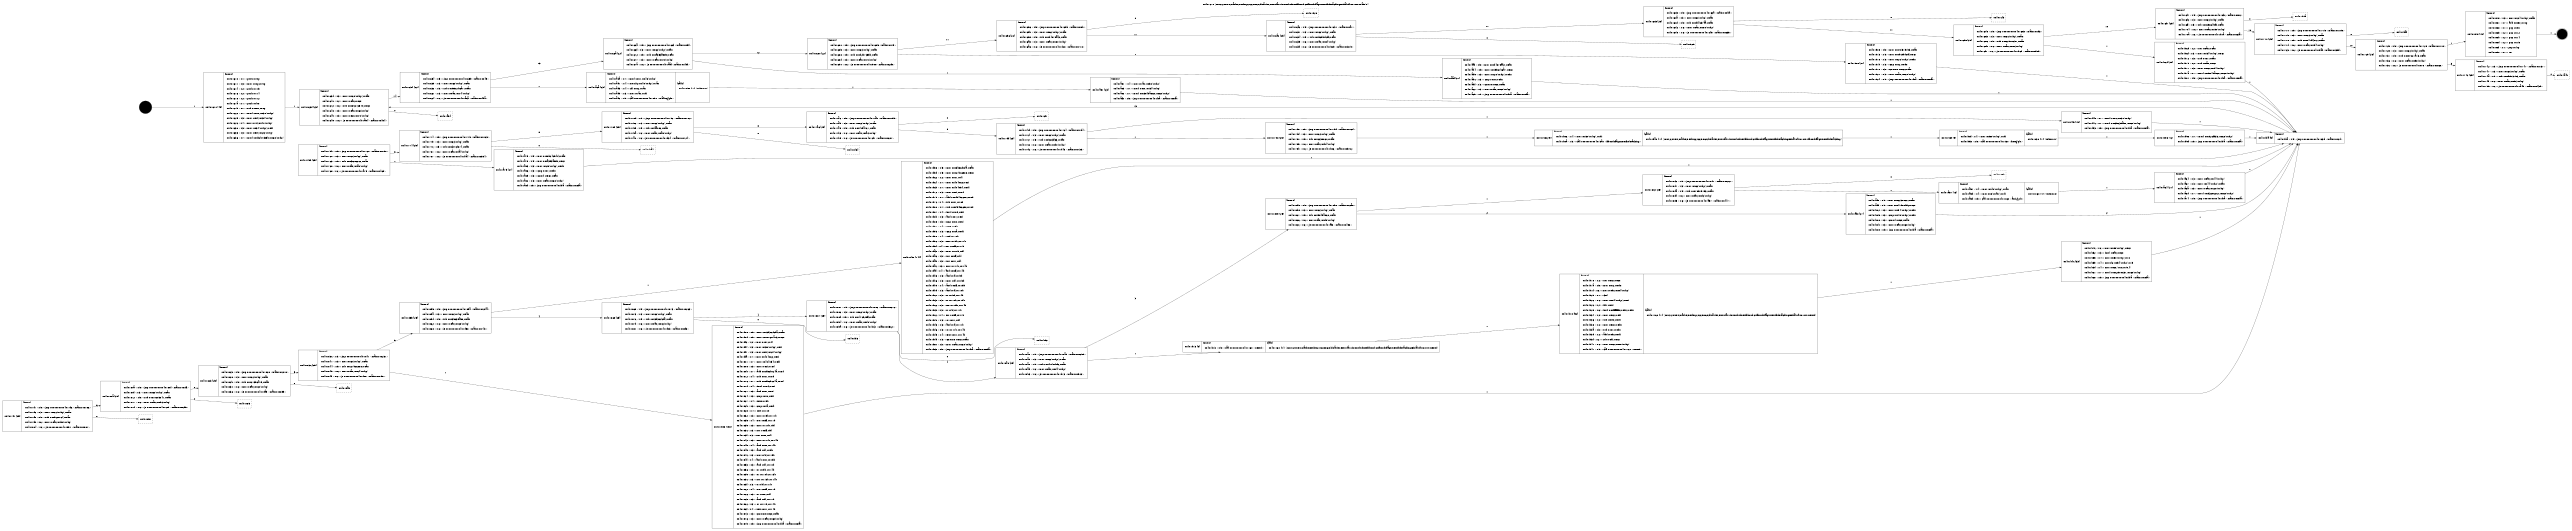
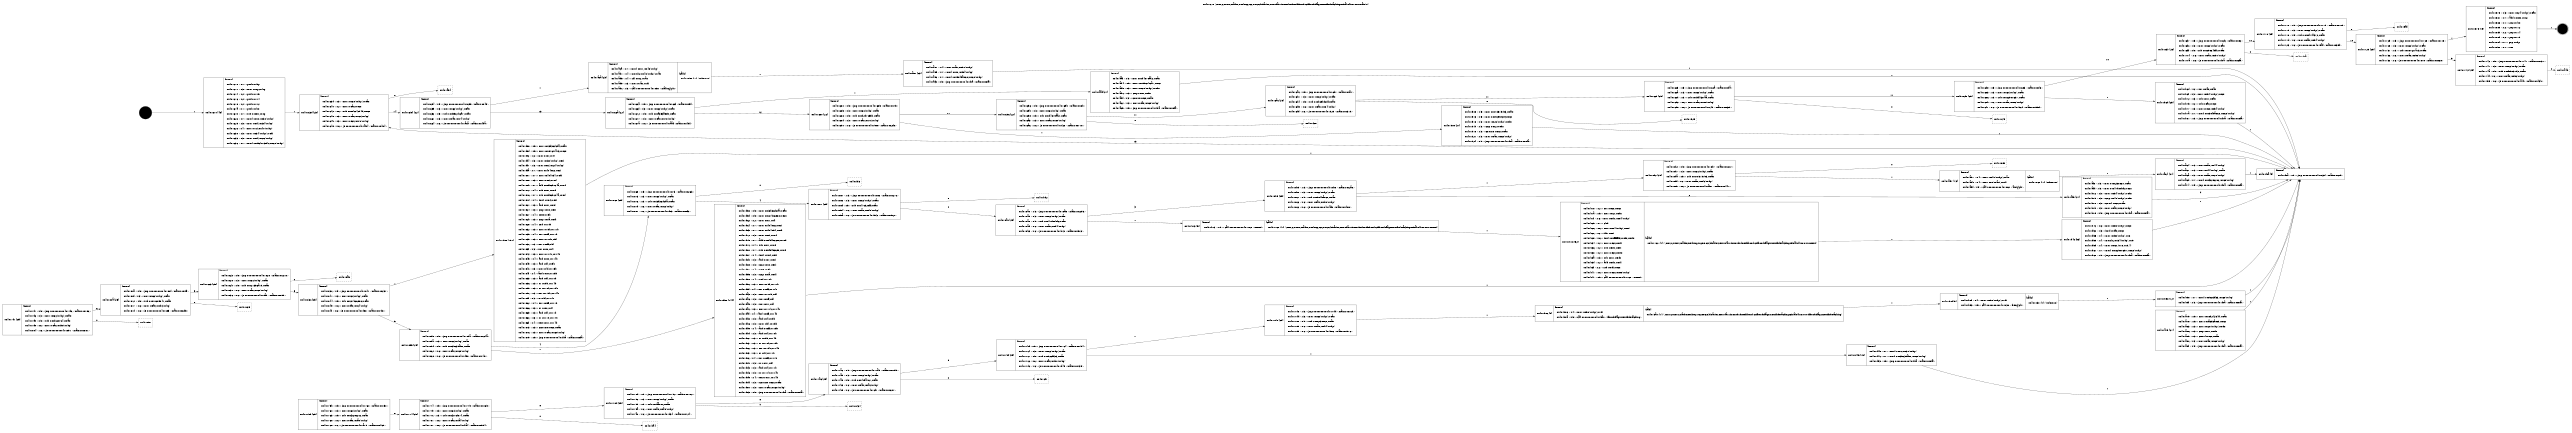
(441, 165) -> none
